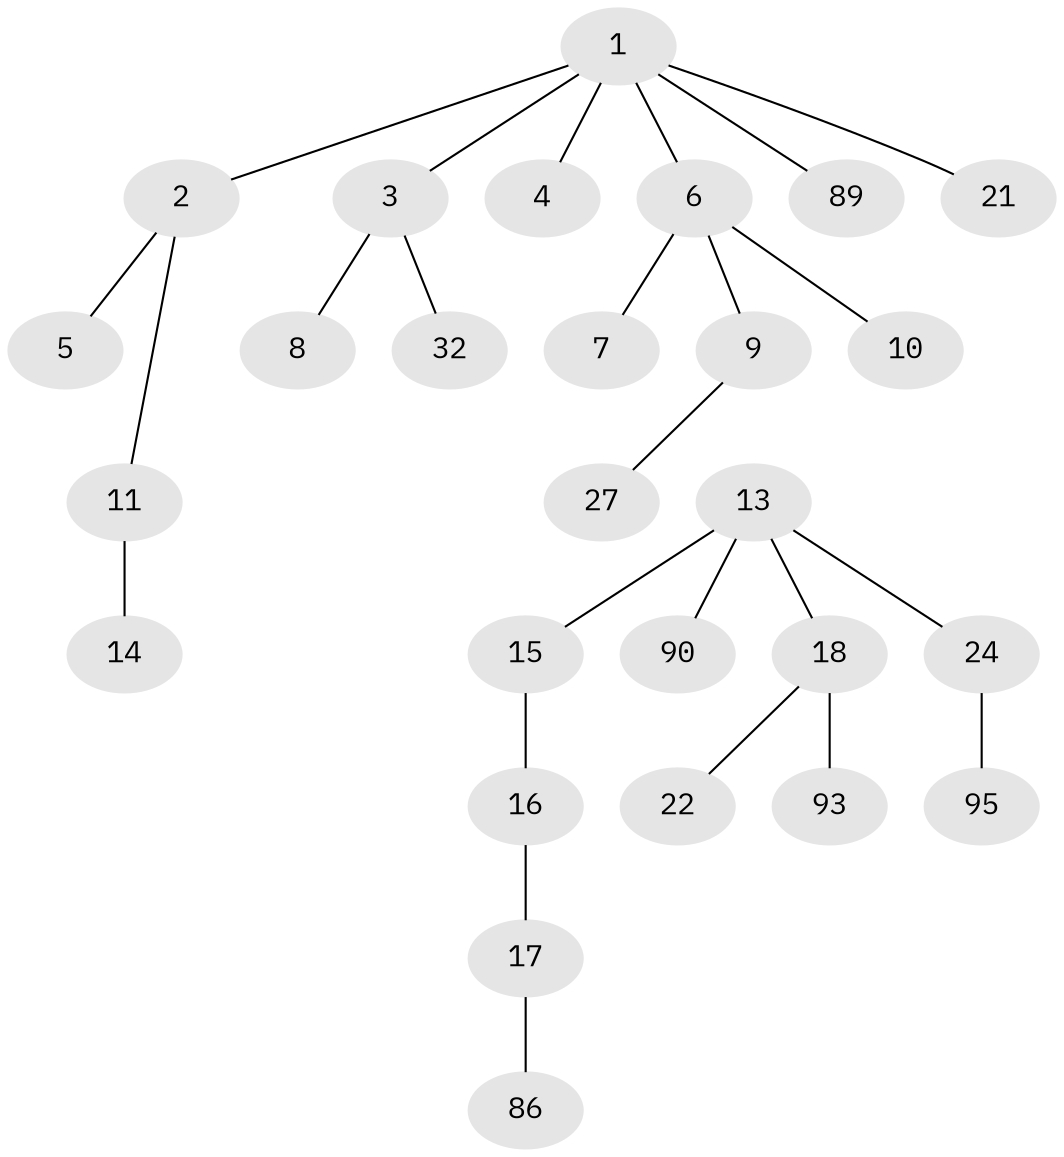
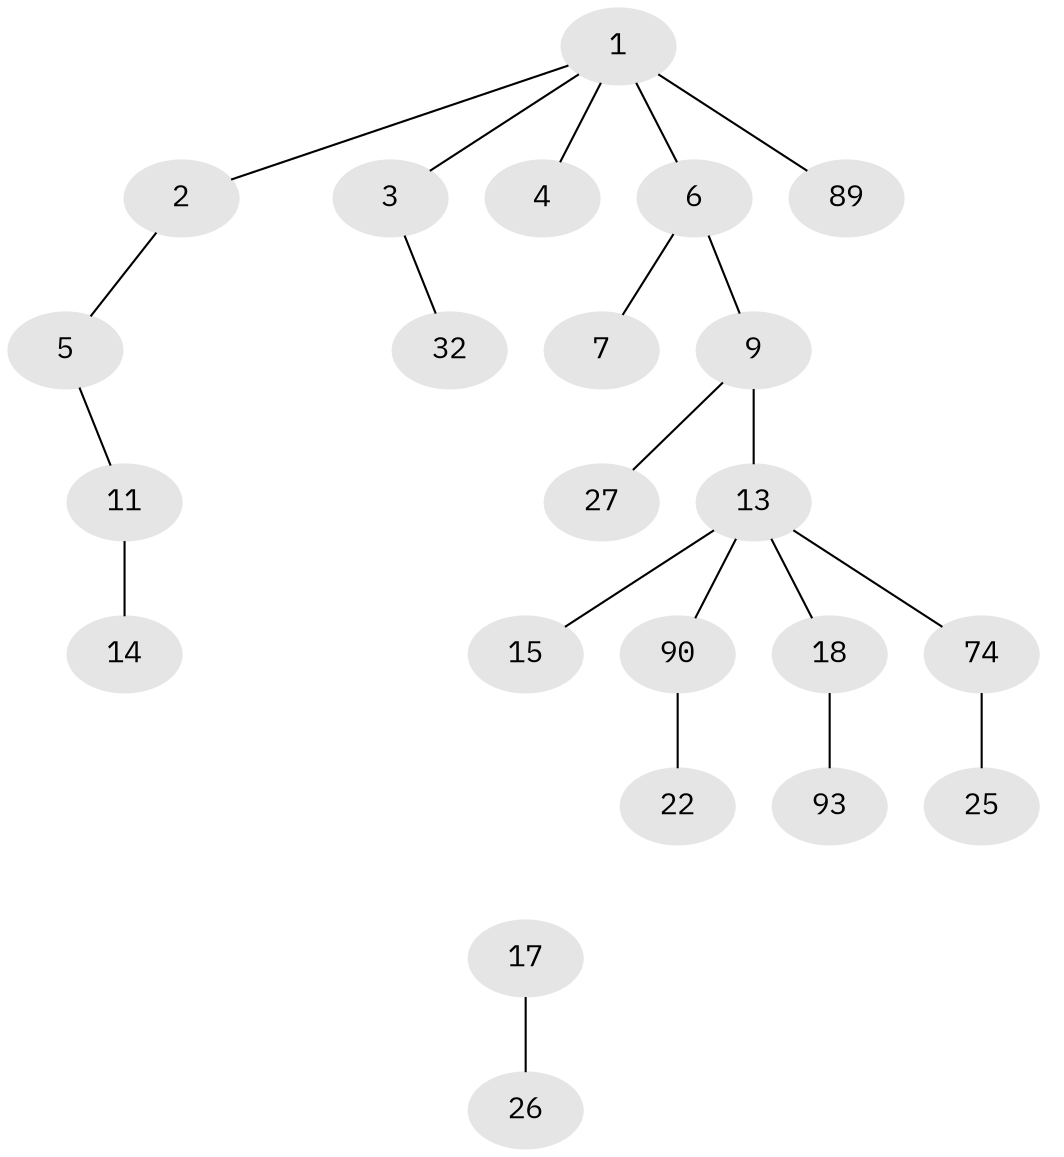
(999, 198) -> none
(153, 350) -> (95, 427)
(298, 350) -> none
(906, 350) -> none
none -> (754, 427)
(982, 654) -> (982, 654)
(754, 730) -> (678, 731)
(526, 806) -> none
(982, 806) -> (982, 806)
(526, 1110) -> (526, 1110)
